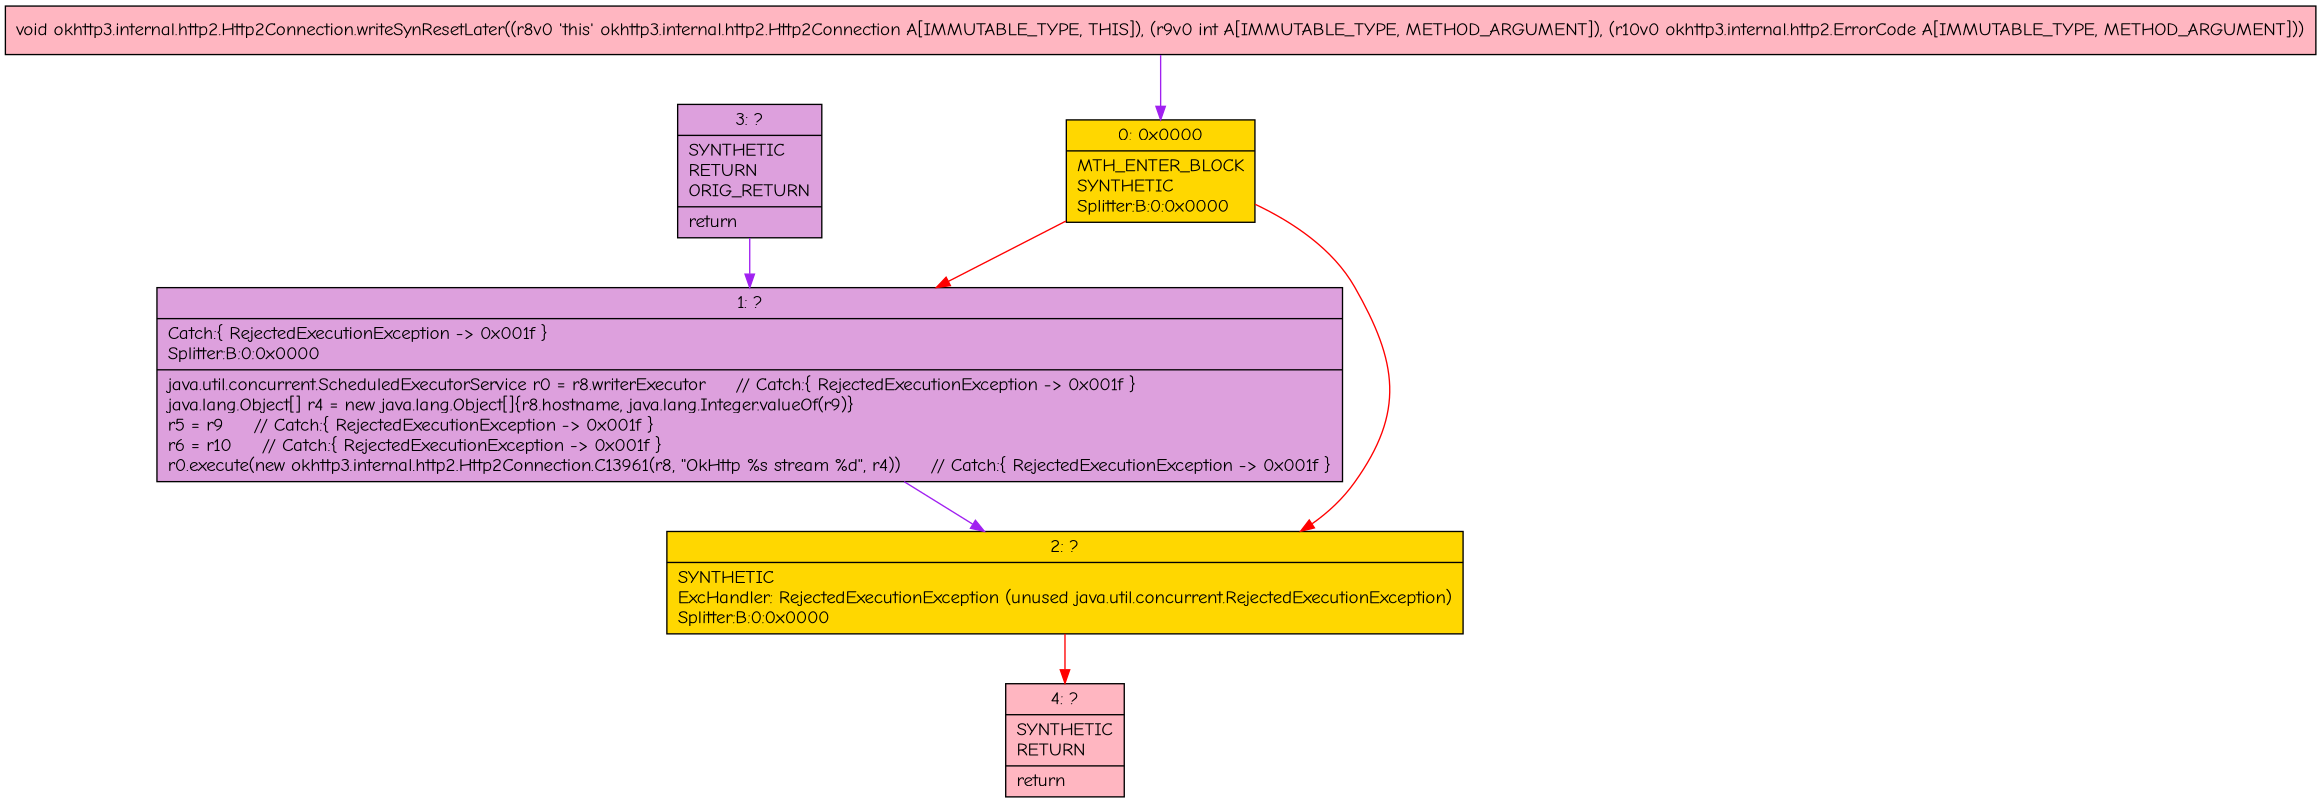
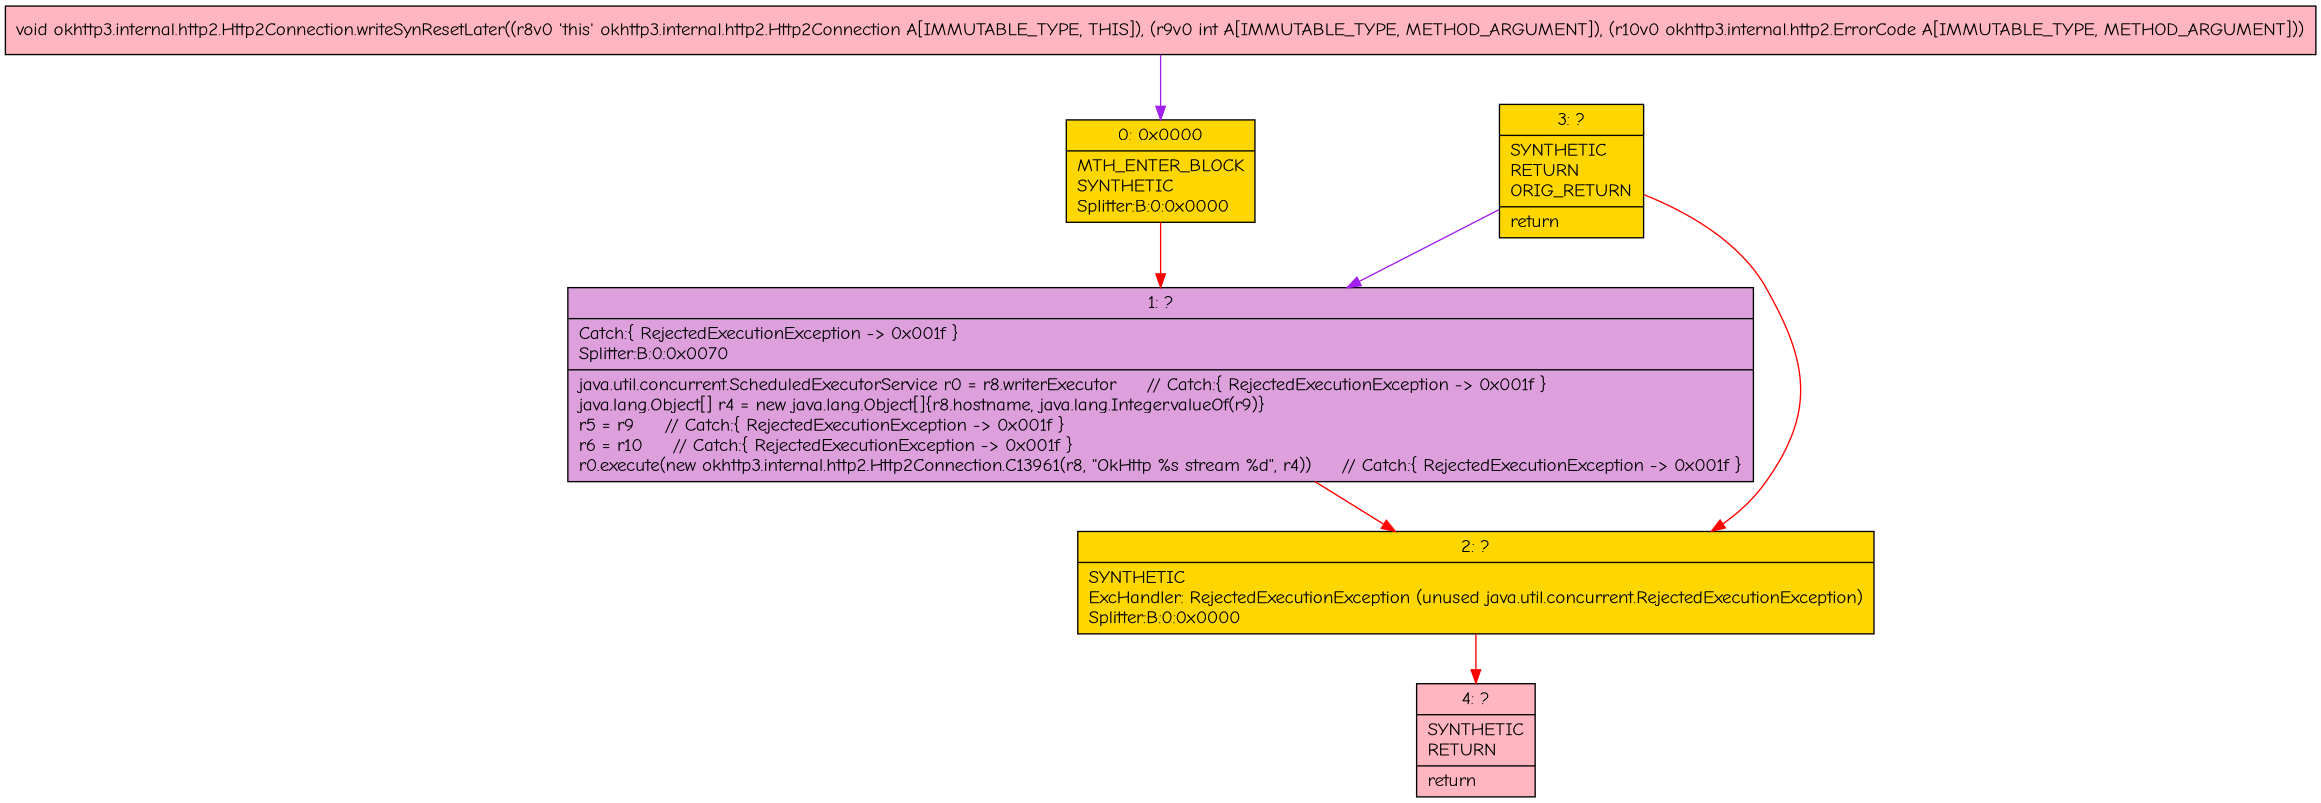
(750, 171) -> (1572, 171)
(1383, 350) -> (1790, 339)
(244, 354) -> (654, 354)
(938, 503) -> (1349, 503)
